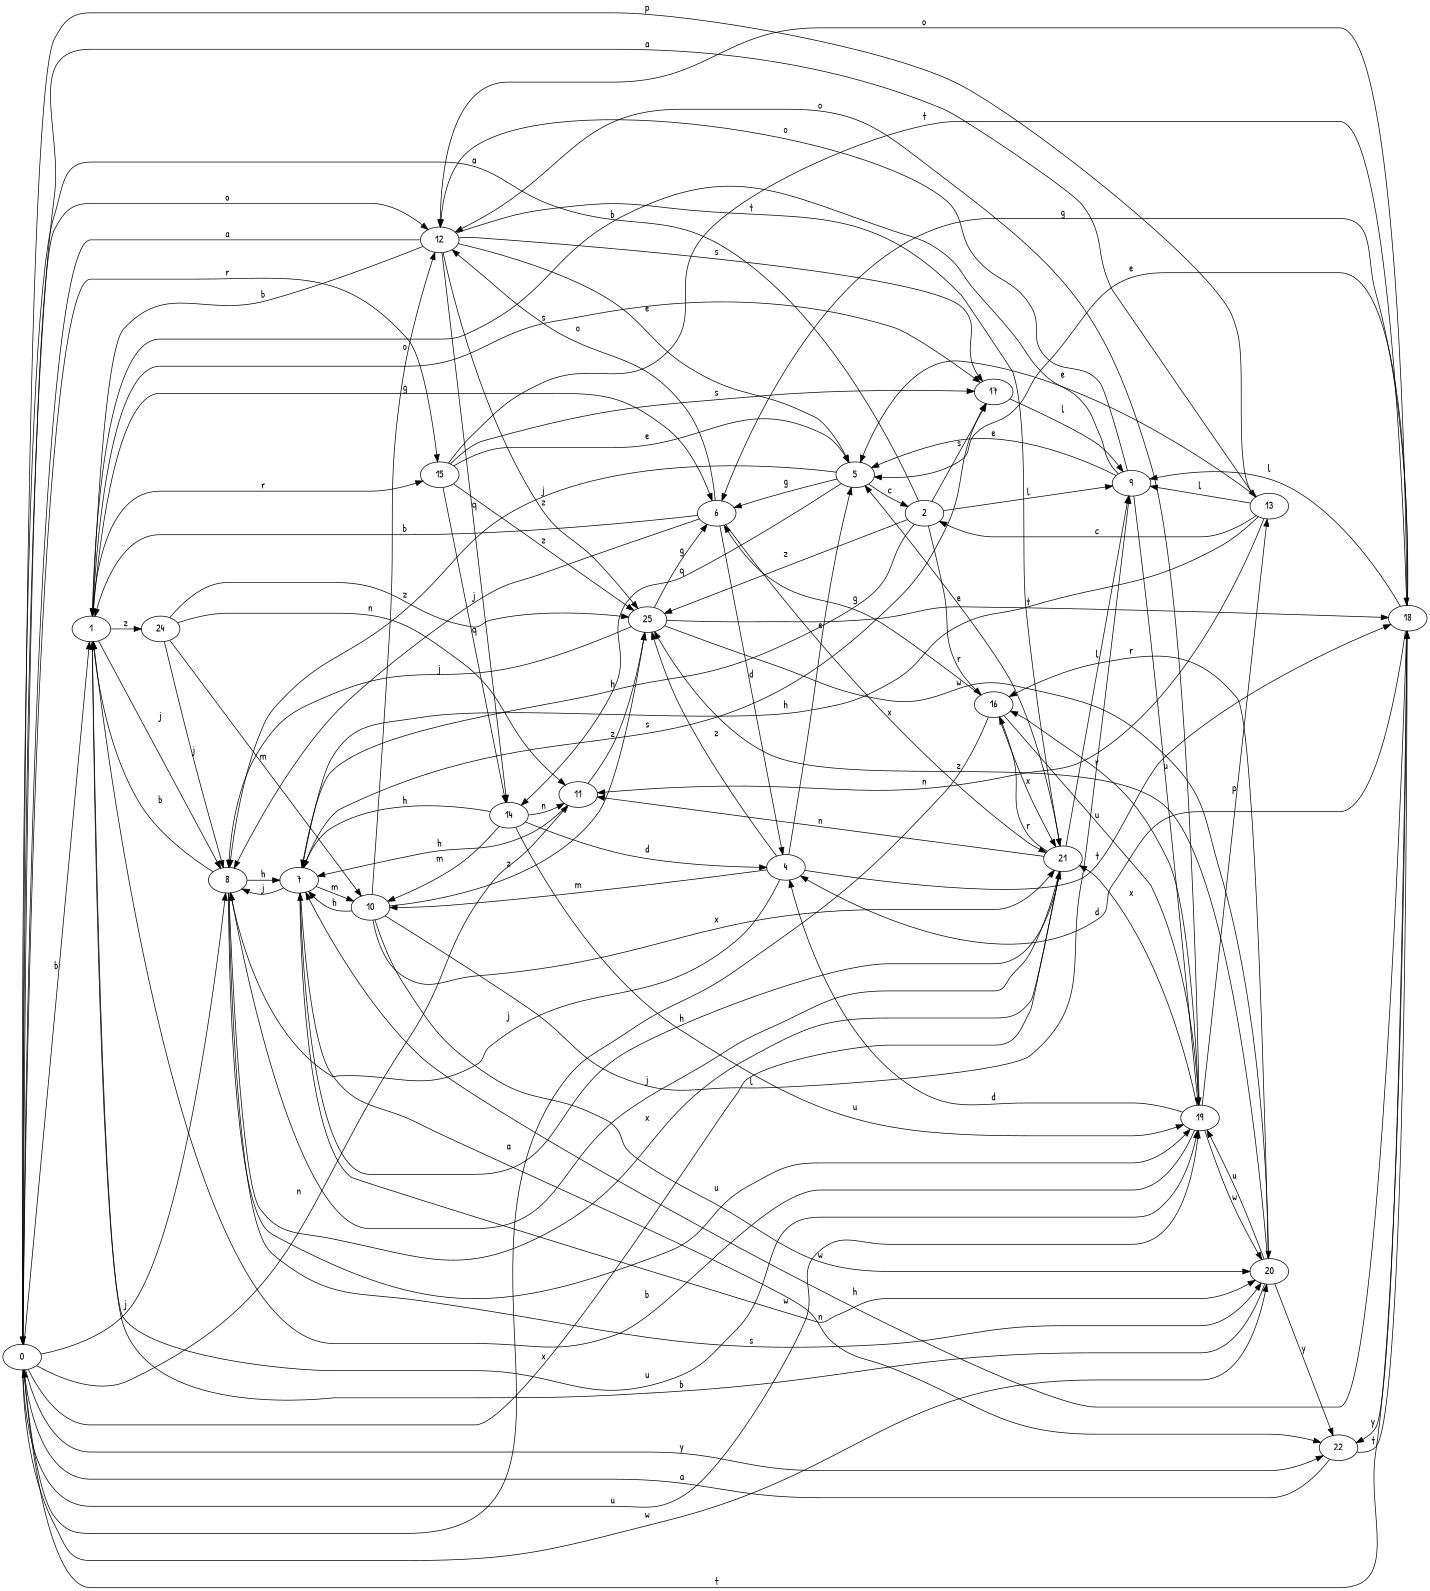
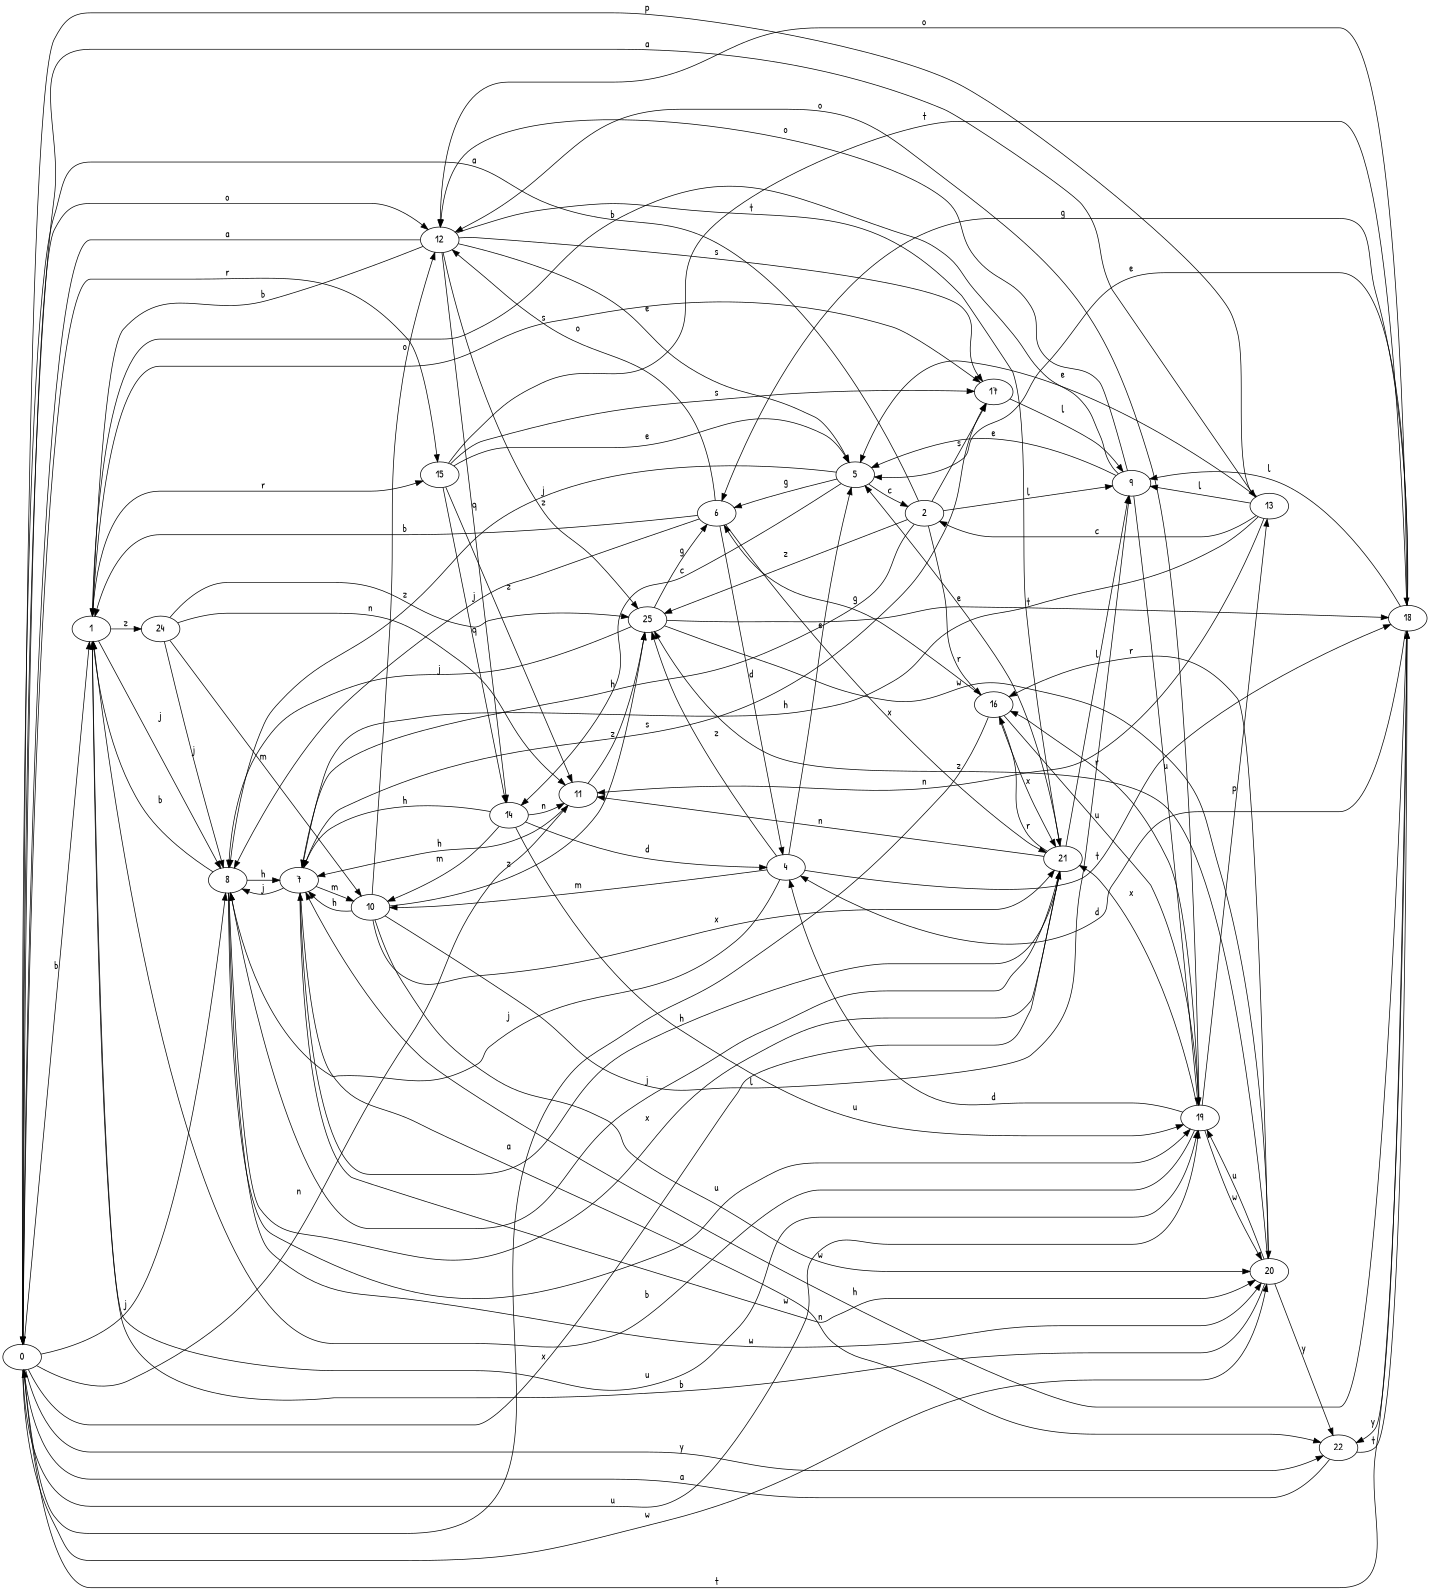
(336, 393) -> none
(541, 545) -> (508, 631)
(682, 571) -> (682, 571)
(751, 1341) -> (751, 1341)
